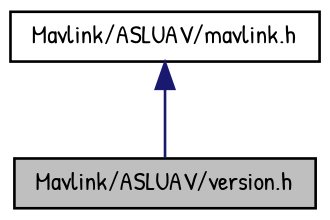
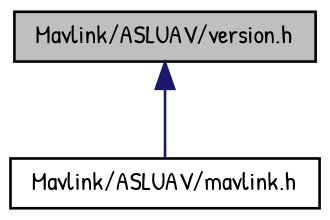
(165, 124) -> (165, 124)
